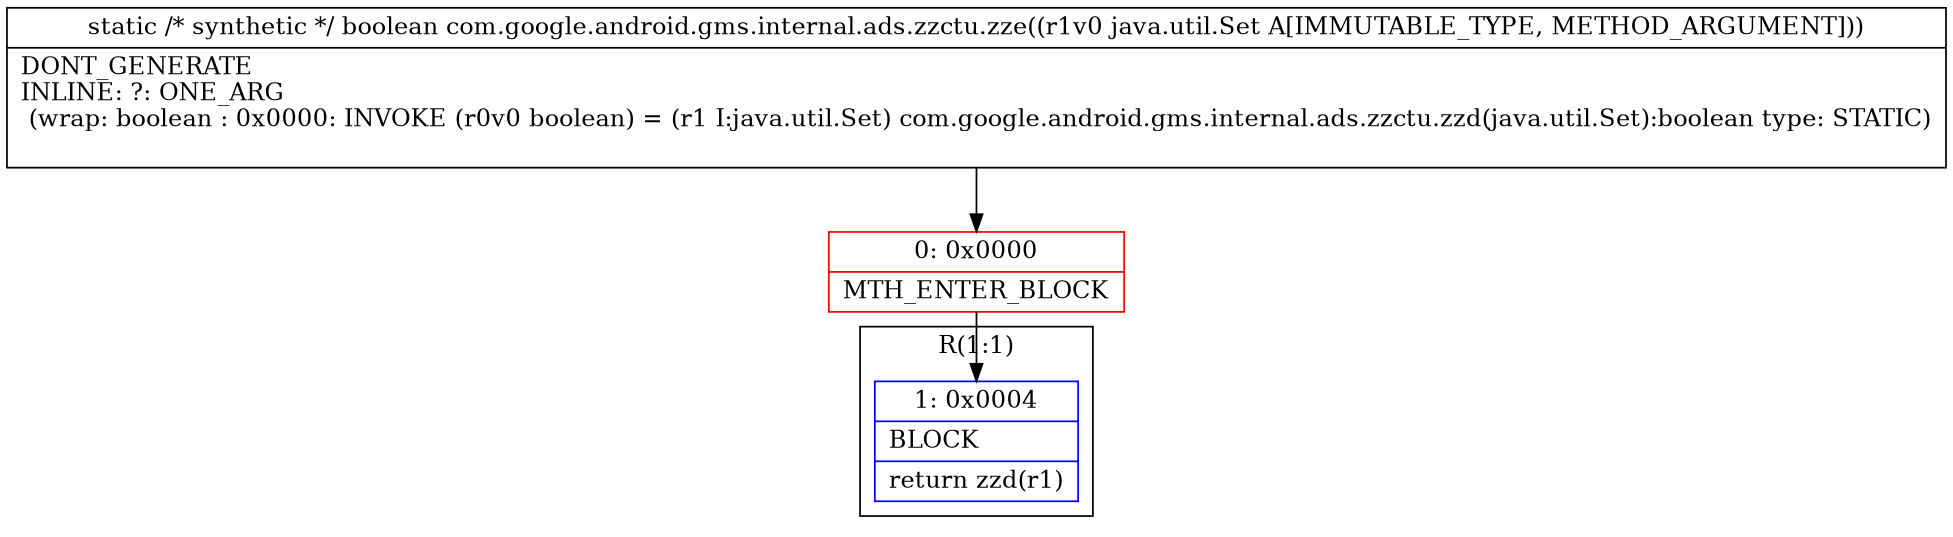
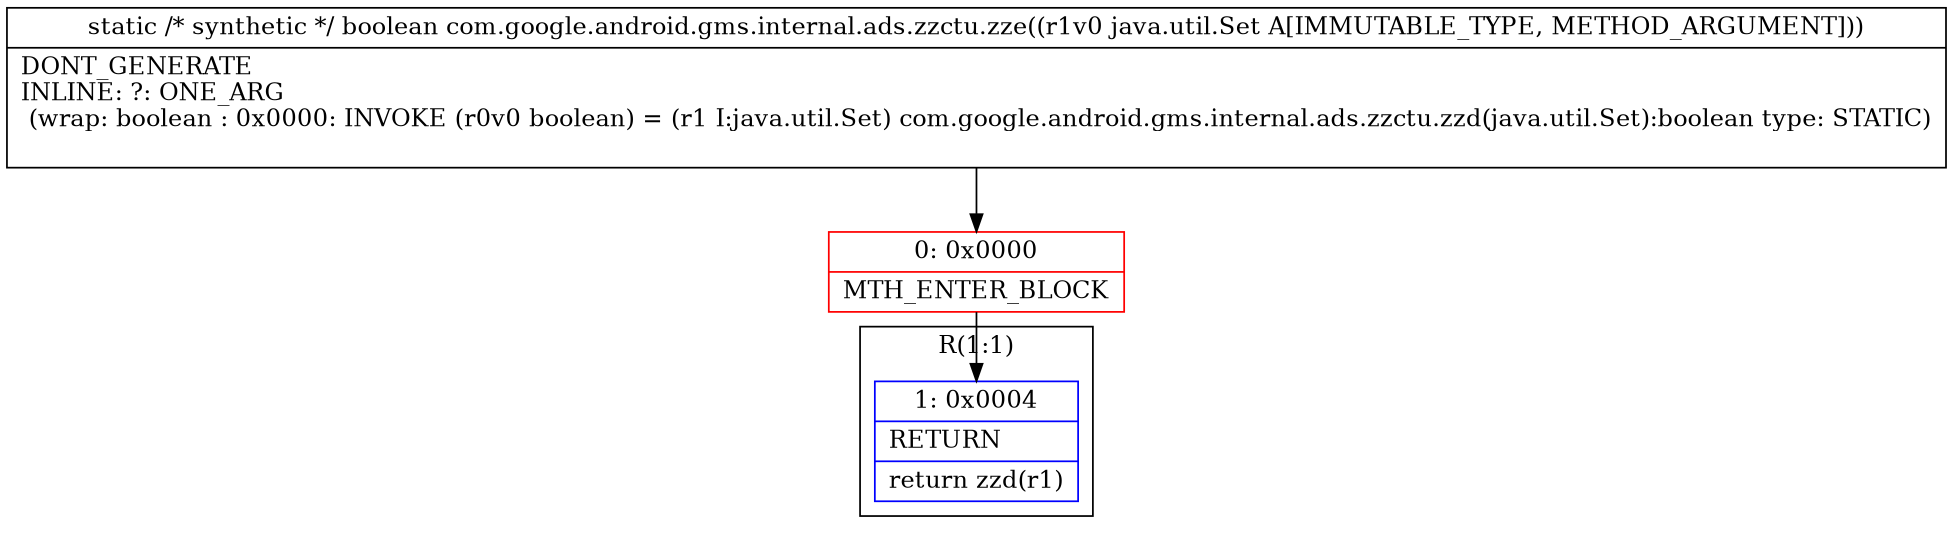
(934, 440) -> (945, 440)
